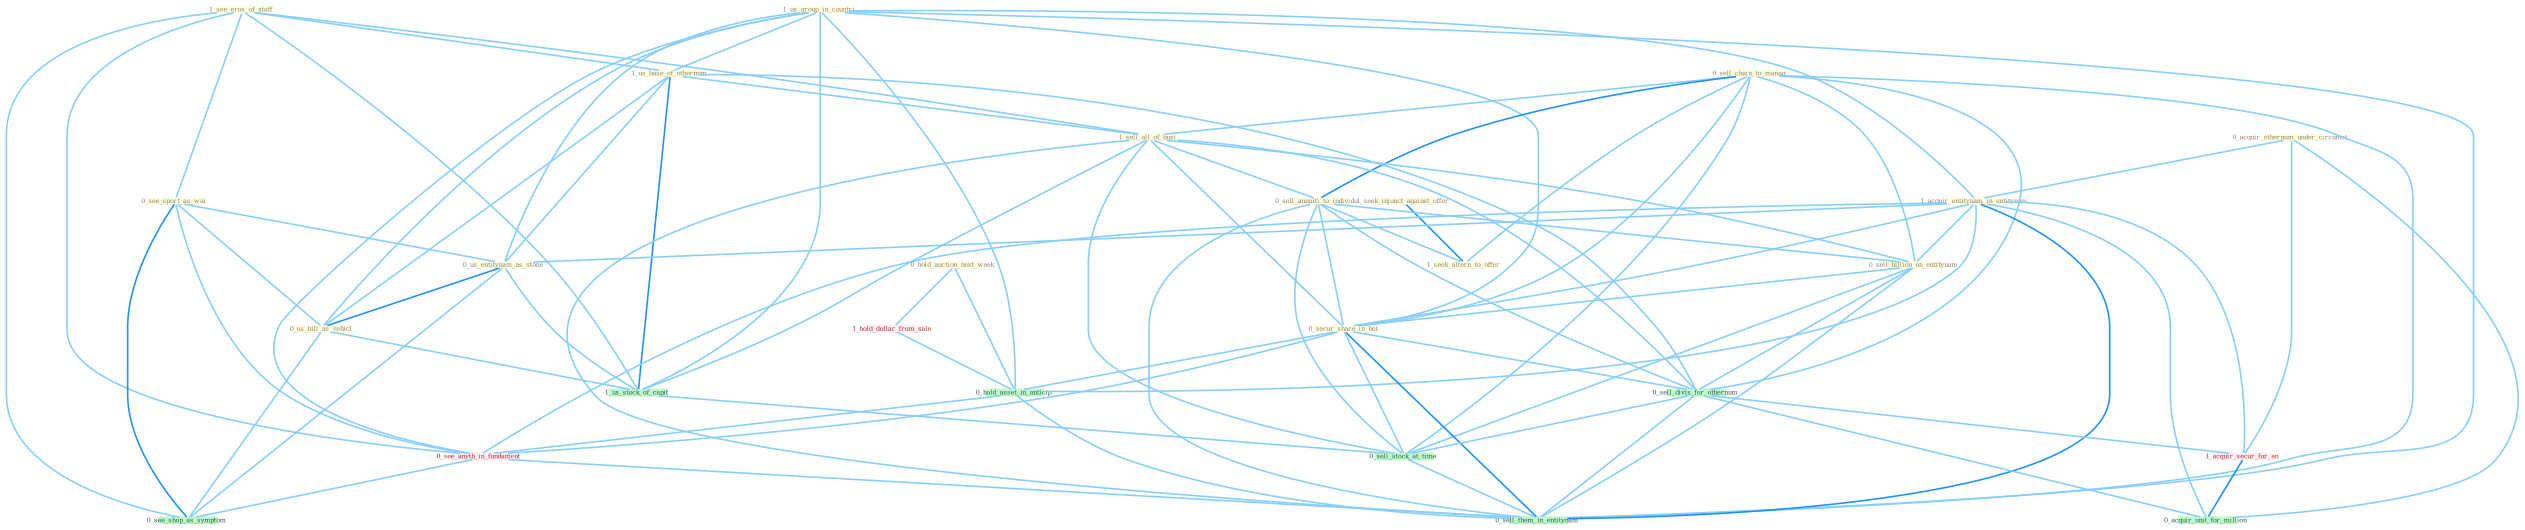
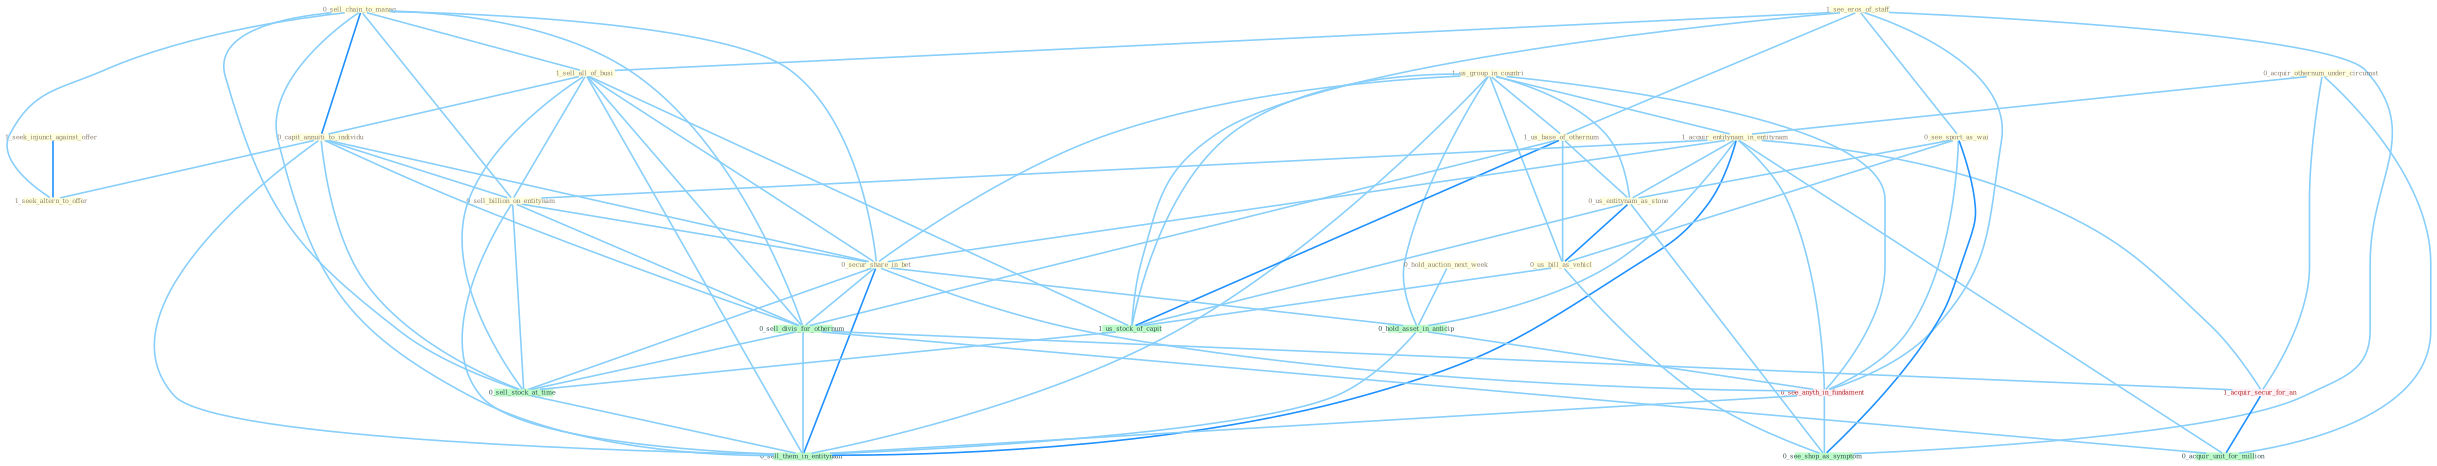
(910, 105) -> none
(1318, 201) -> (321, 137)
(894, 329) -> none
